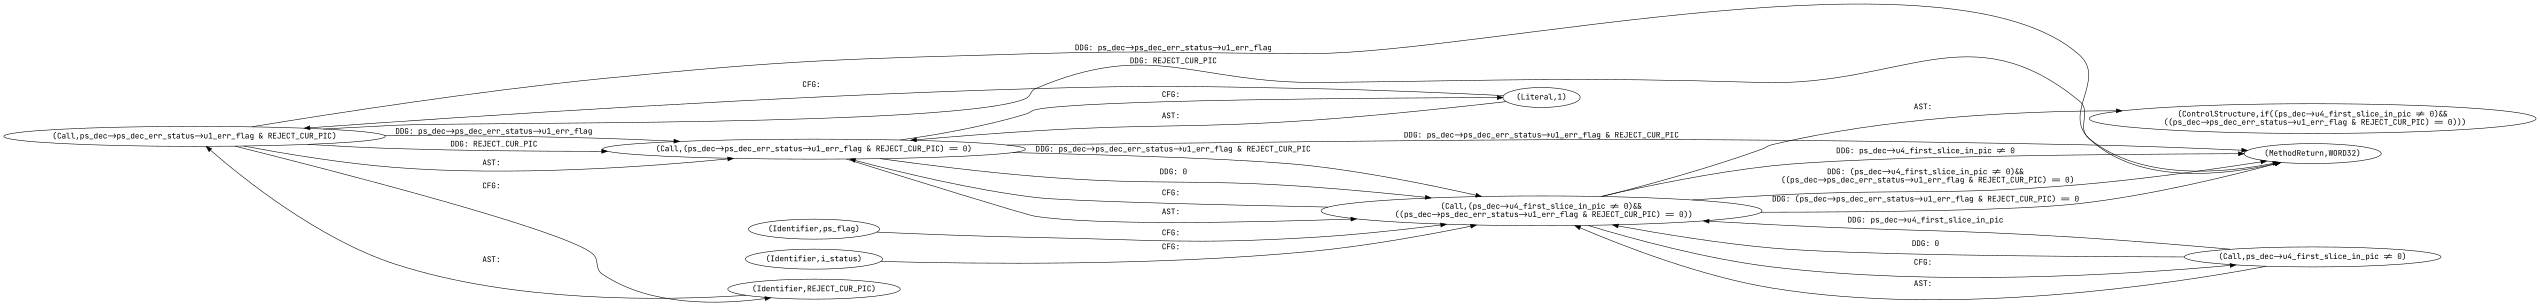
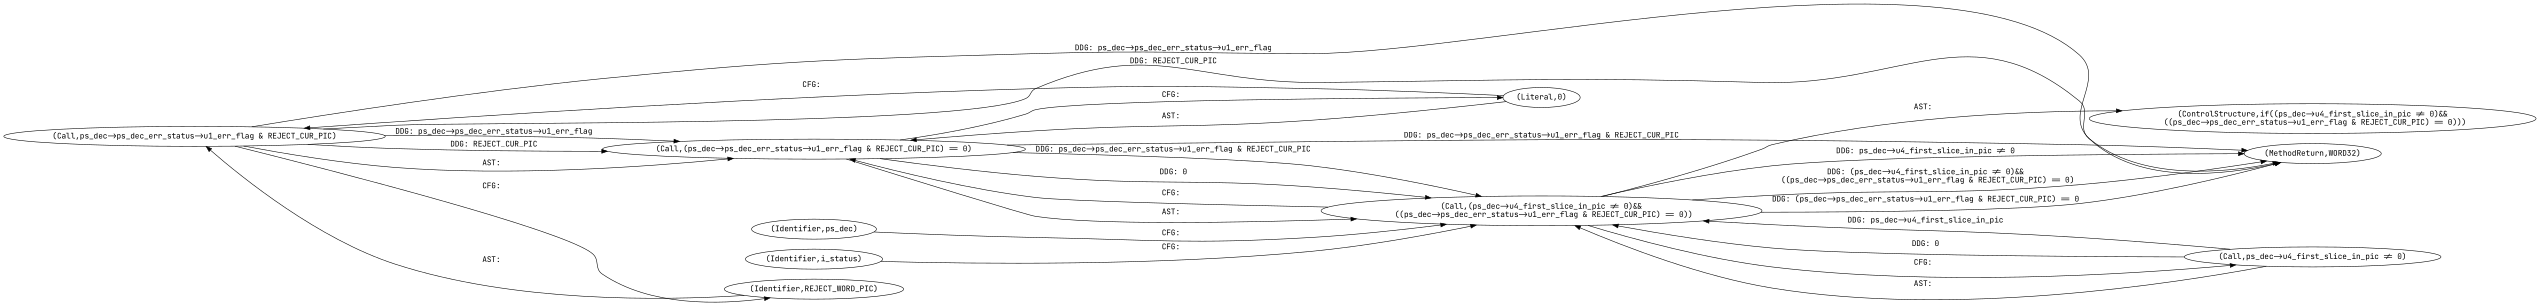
(1542, 97) -> (1542, 97)
(814, 229) -> (814, 229)
(814, 289) -> (814, 289)
